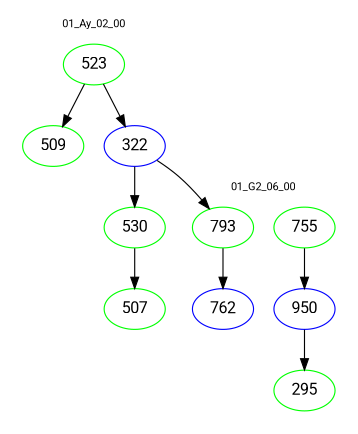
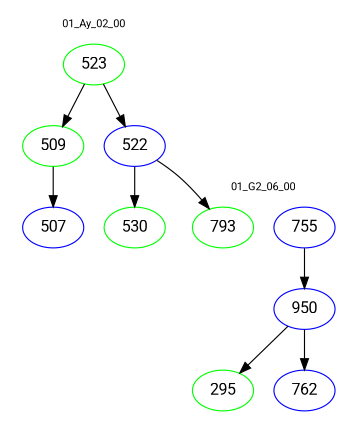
(135, 146) -> (135, 146)
(304, 228) -> (304, 228)
(135, 263) -> (53, 181)
(223, 263) -> (304, 344)
(135, 309) -> (53, 228)
